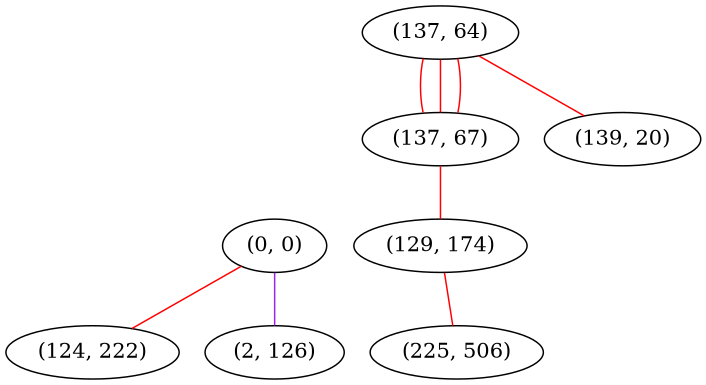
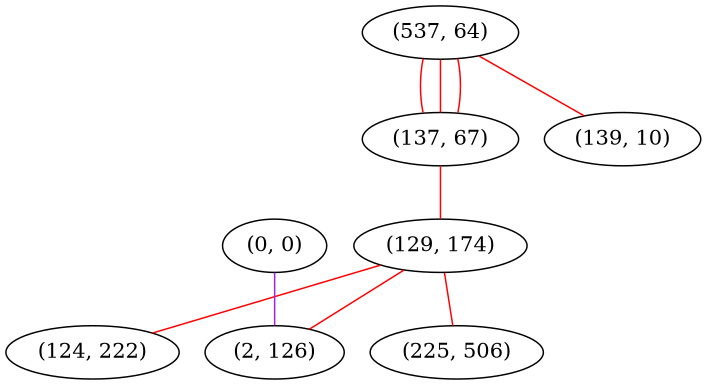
(440, 33) -> (440, 33)
(623, 139) -> (623, 139)
(187, 297) -> (261, 301)
none -> (357, 300)
